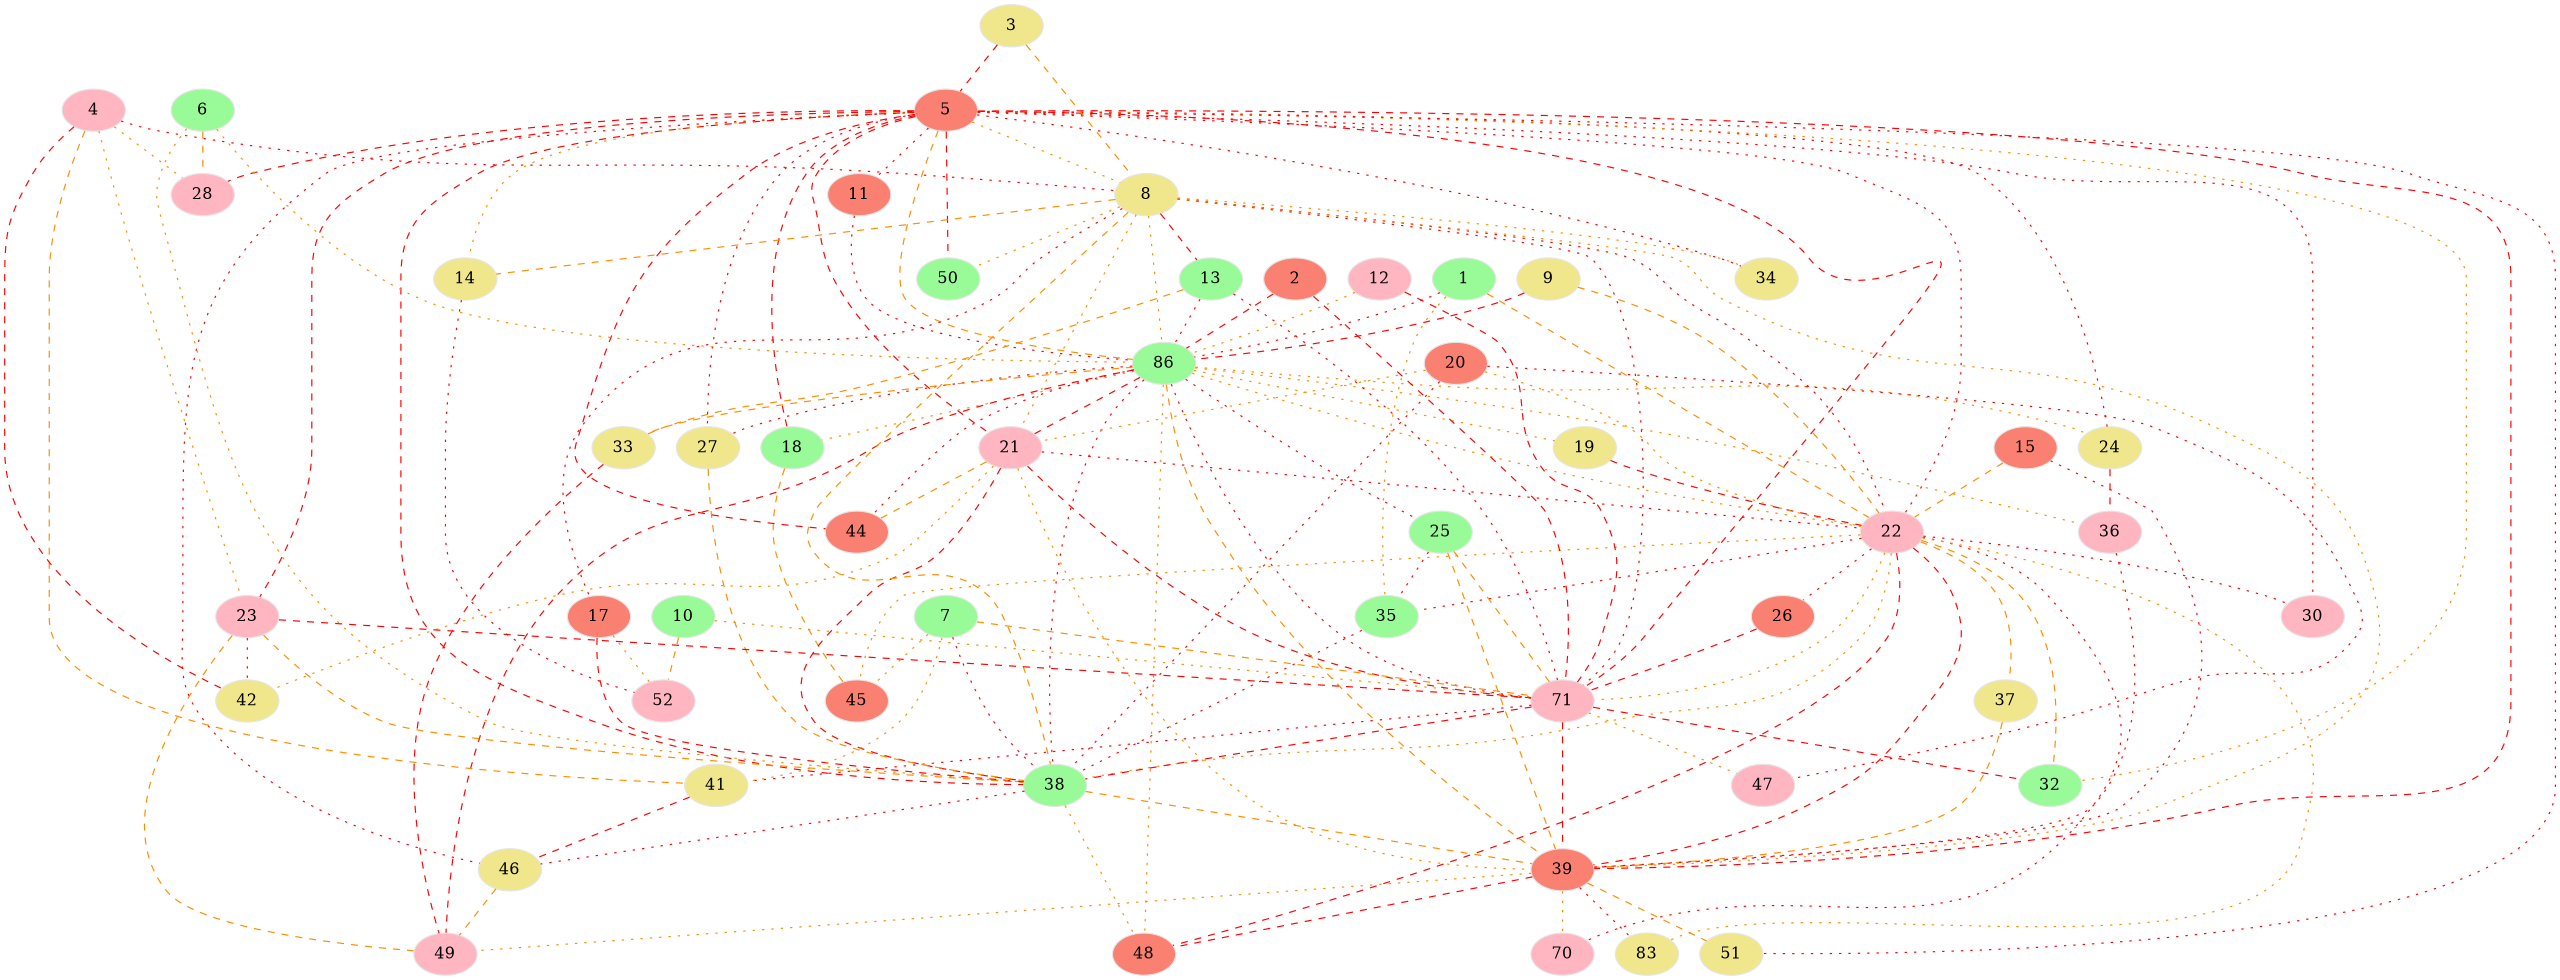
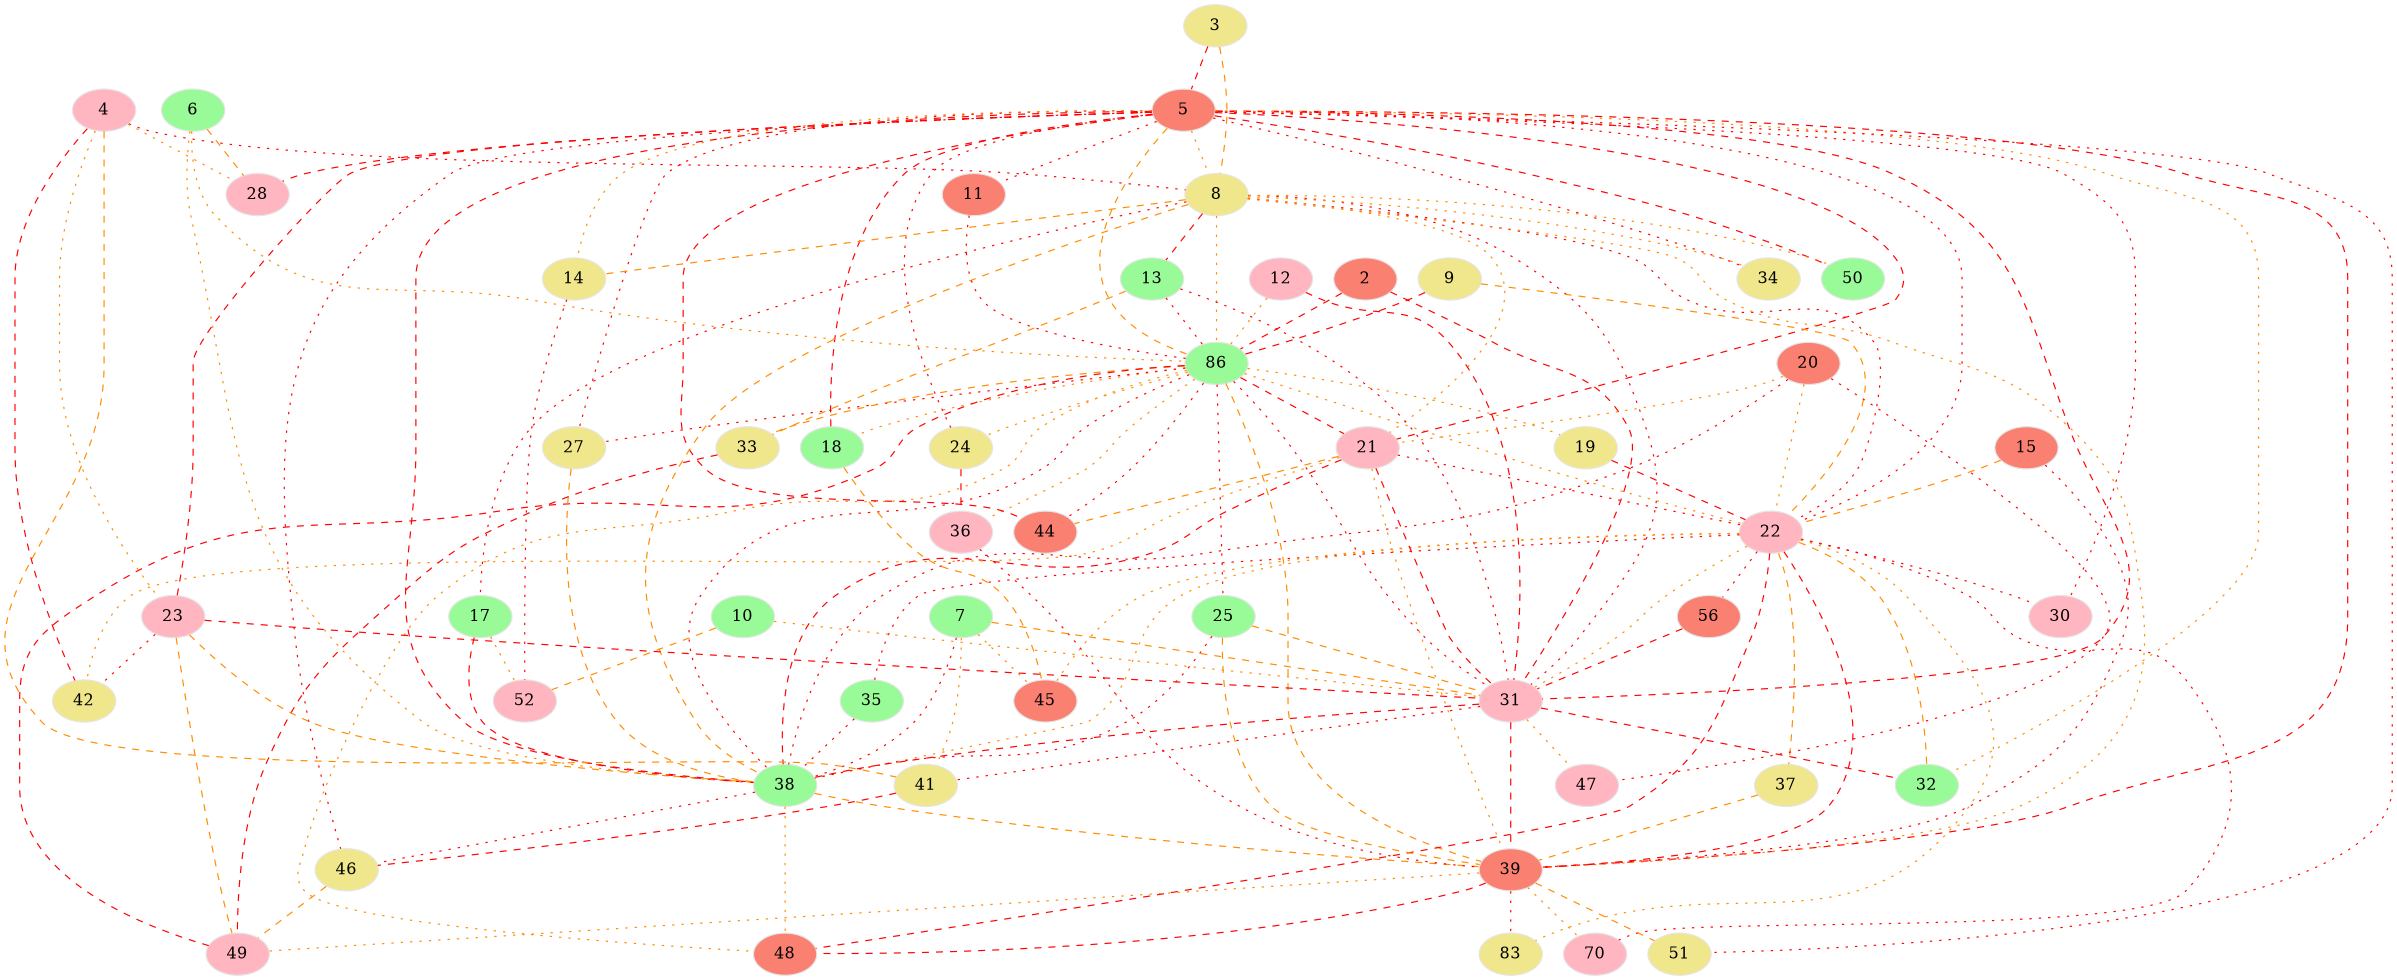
(1464, 279) -> none
(1414, 574) -> (1034, 753)
(599, 617) -> (480, 617)
(1783, 617) -> (1709, 617)
(1563, 701) -> (1511, 701)
